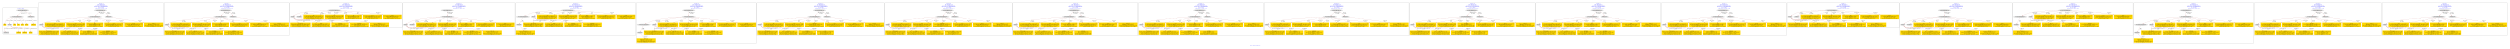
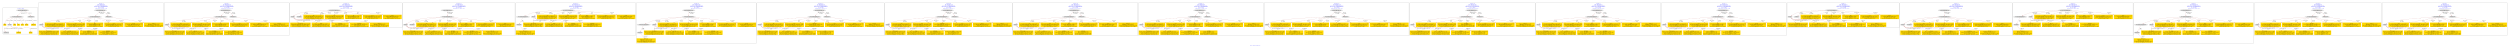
(25, 33) -> none
